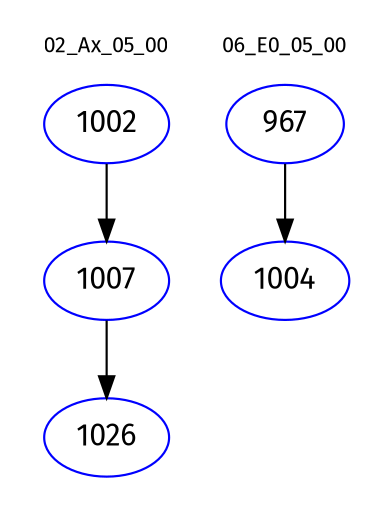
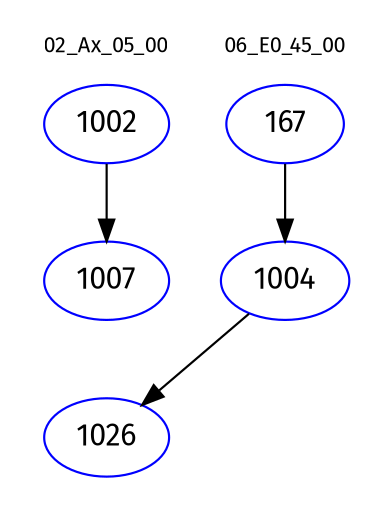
(285, 47) -> (285, 47)
(285, 124) -> (285, 124)
(107, 348) -> (204, 352)
